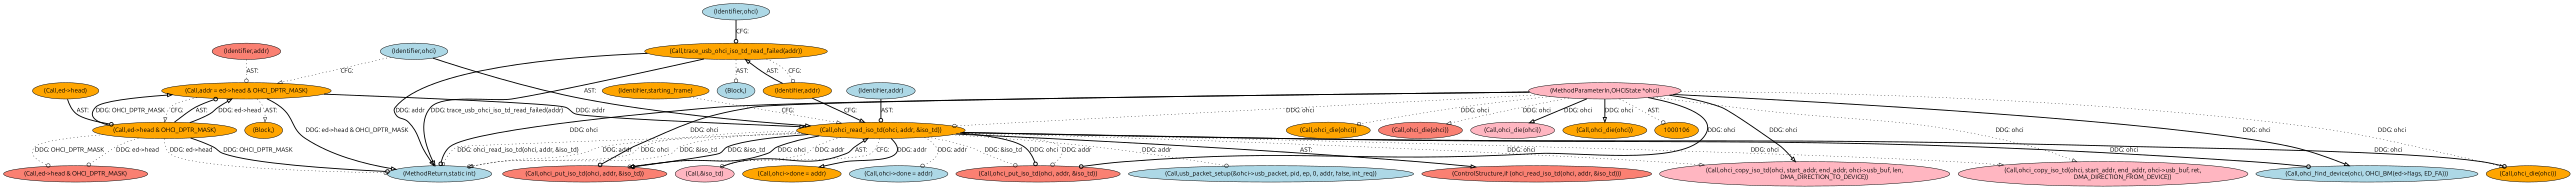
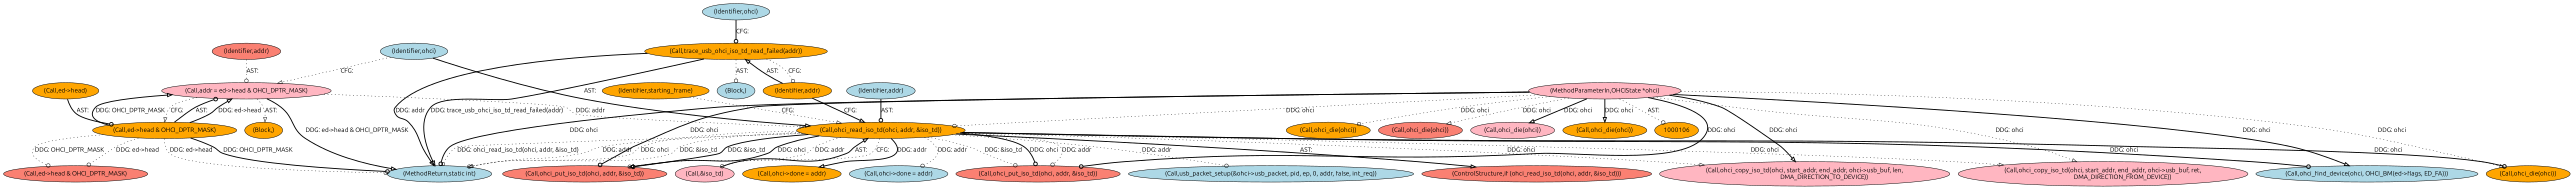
(246, 91) -> (246, 91)
(563, 107) -> (563, 107)
